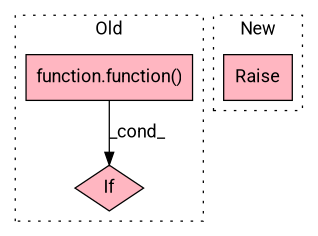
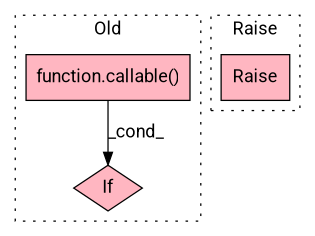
(258, 30) -> (255, 30)
(109, 78) -> (108, 78)
